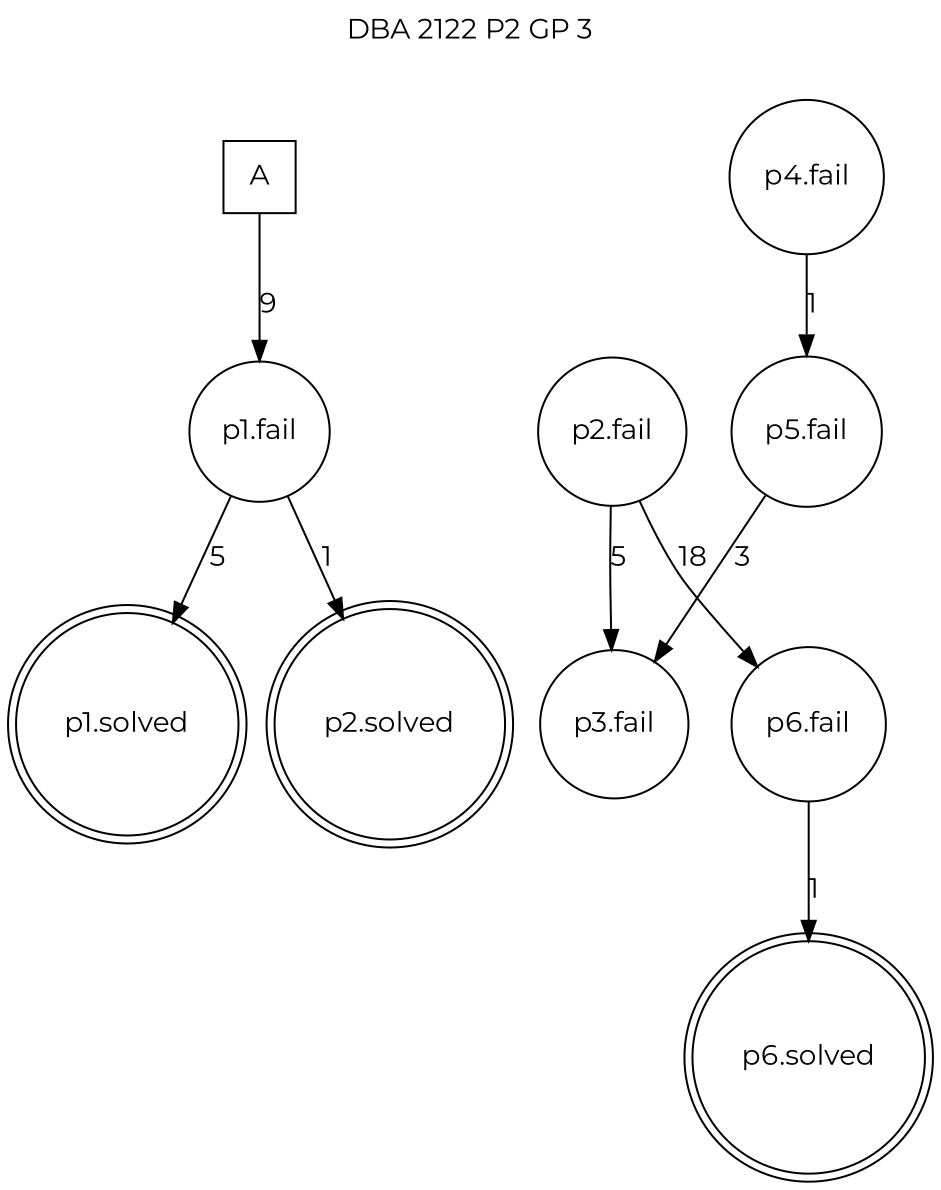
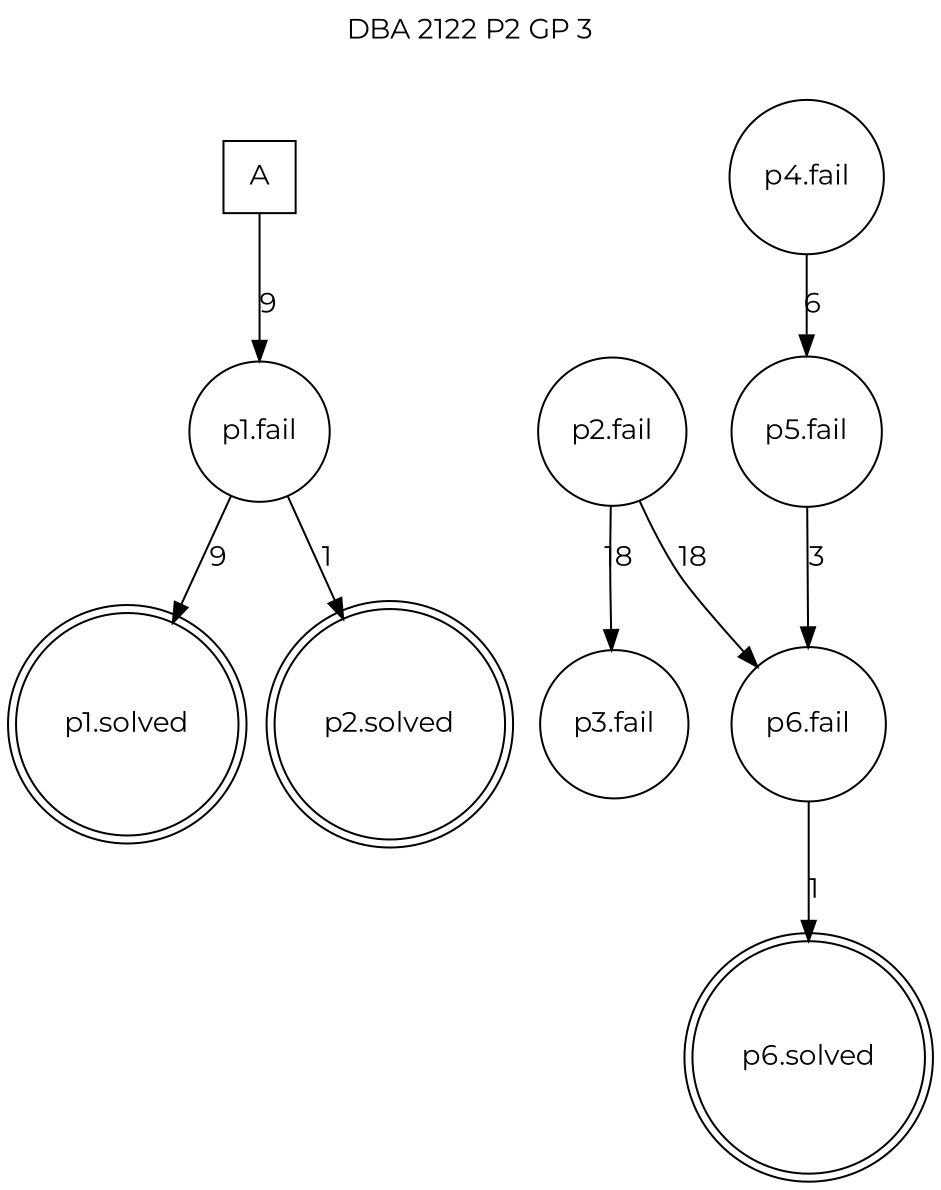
(813, 305) -> (813, 305)
(218, 558) -> (218, 558)
(619, 558) -> (619, 558)
(716, 570) -> (808, 567)
